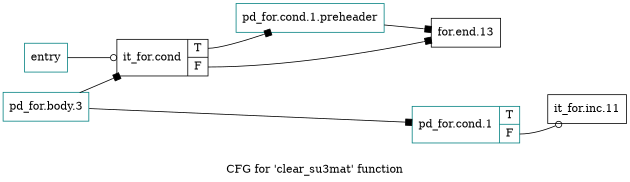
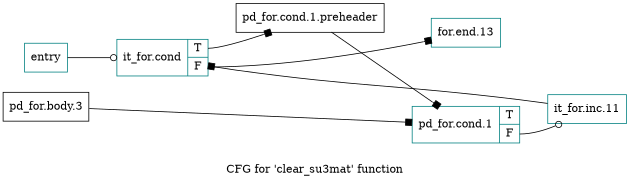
(310, 18) -> (310, 18)
(404, 27) -> (382, 67)
(466, 33) -> (466, 33)
(162, 58) -> (162, 58)
(96, 86) -> (382, 86)
(46, 107) -> (46, 107)
(587, 109) -> (587, 109)
